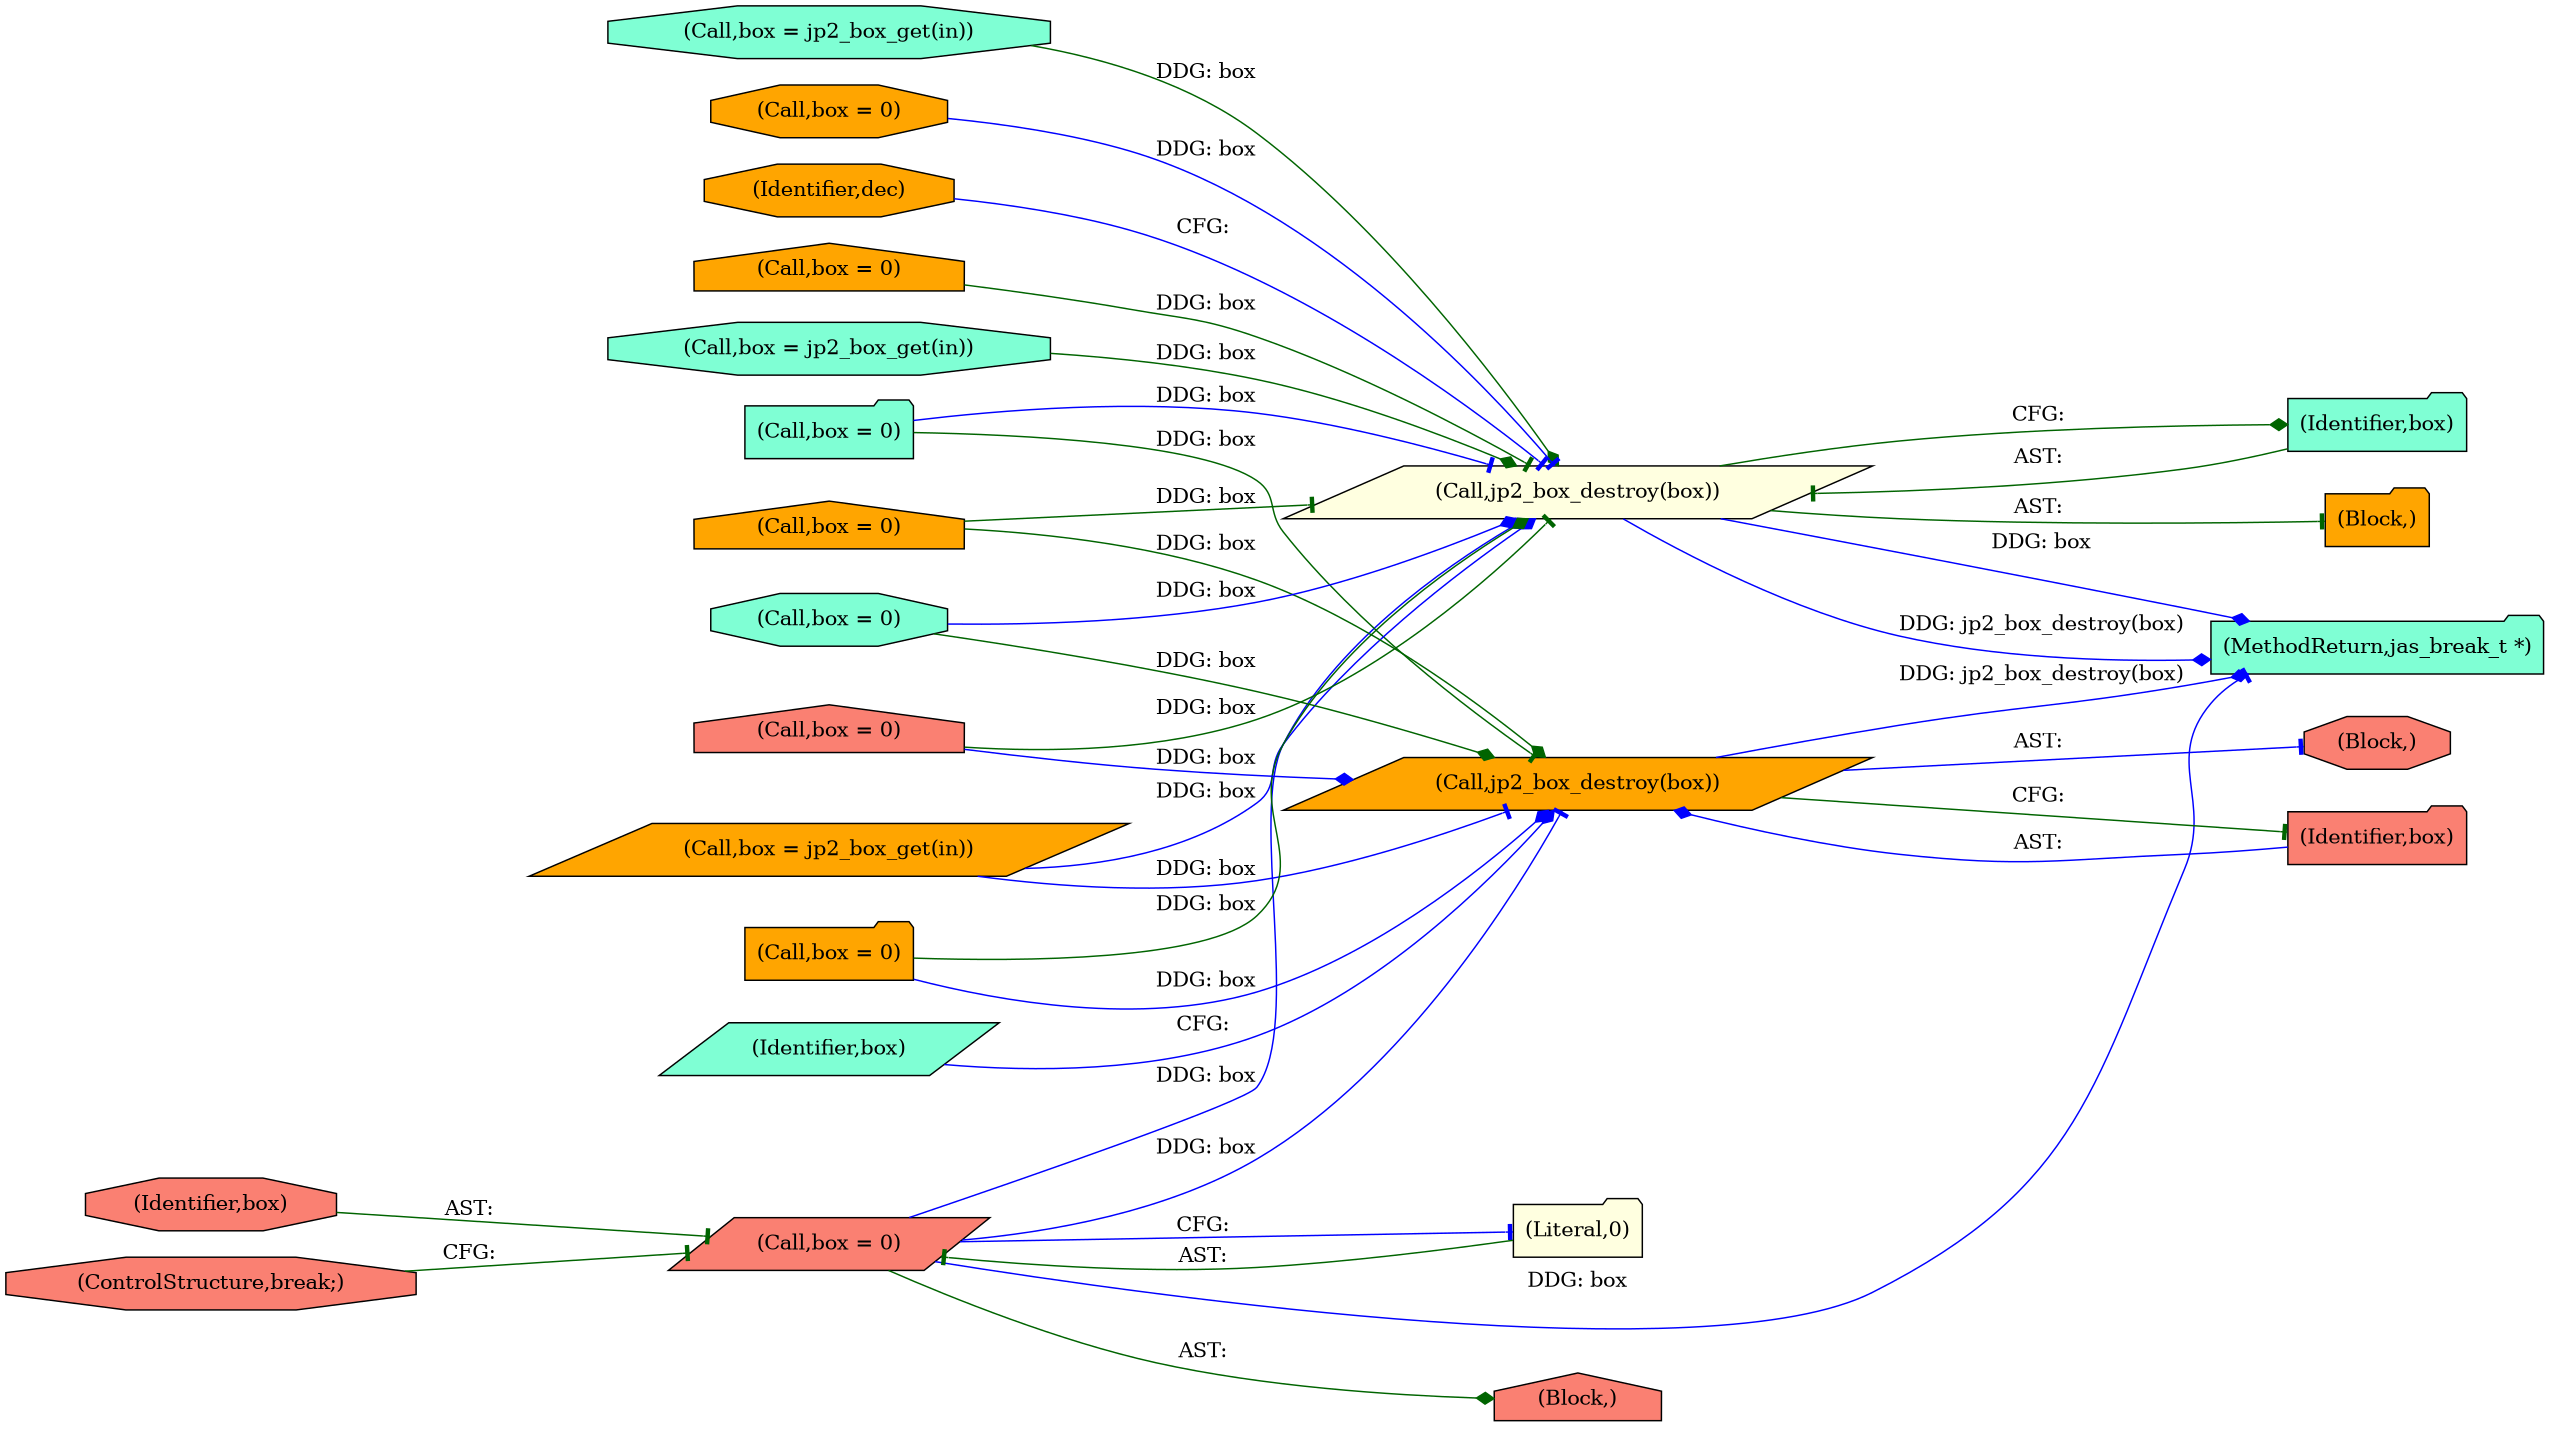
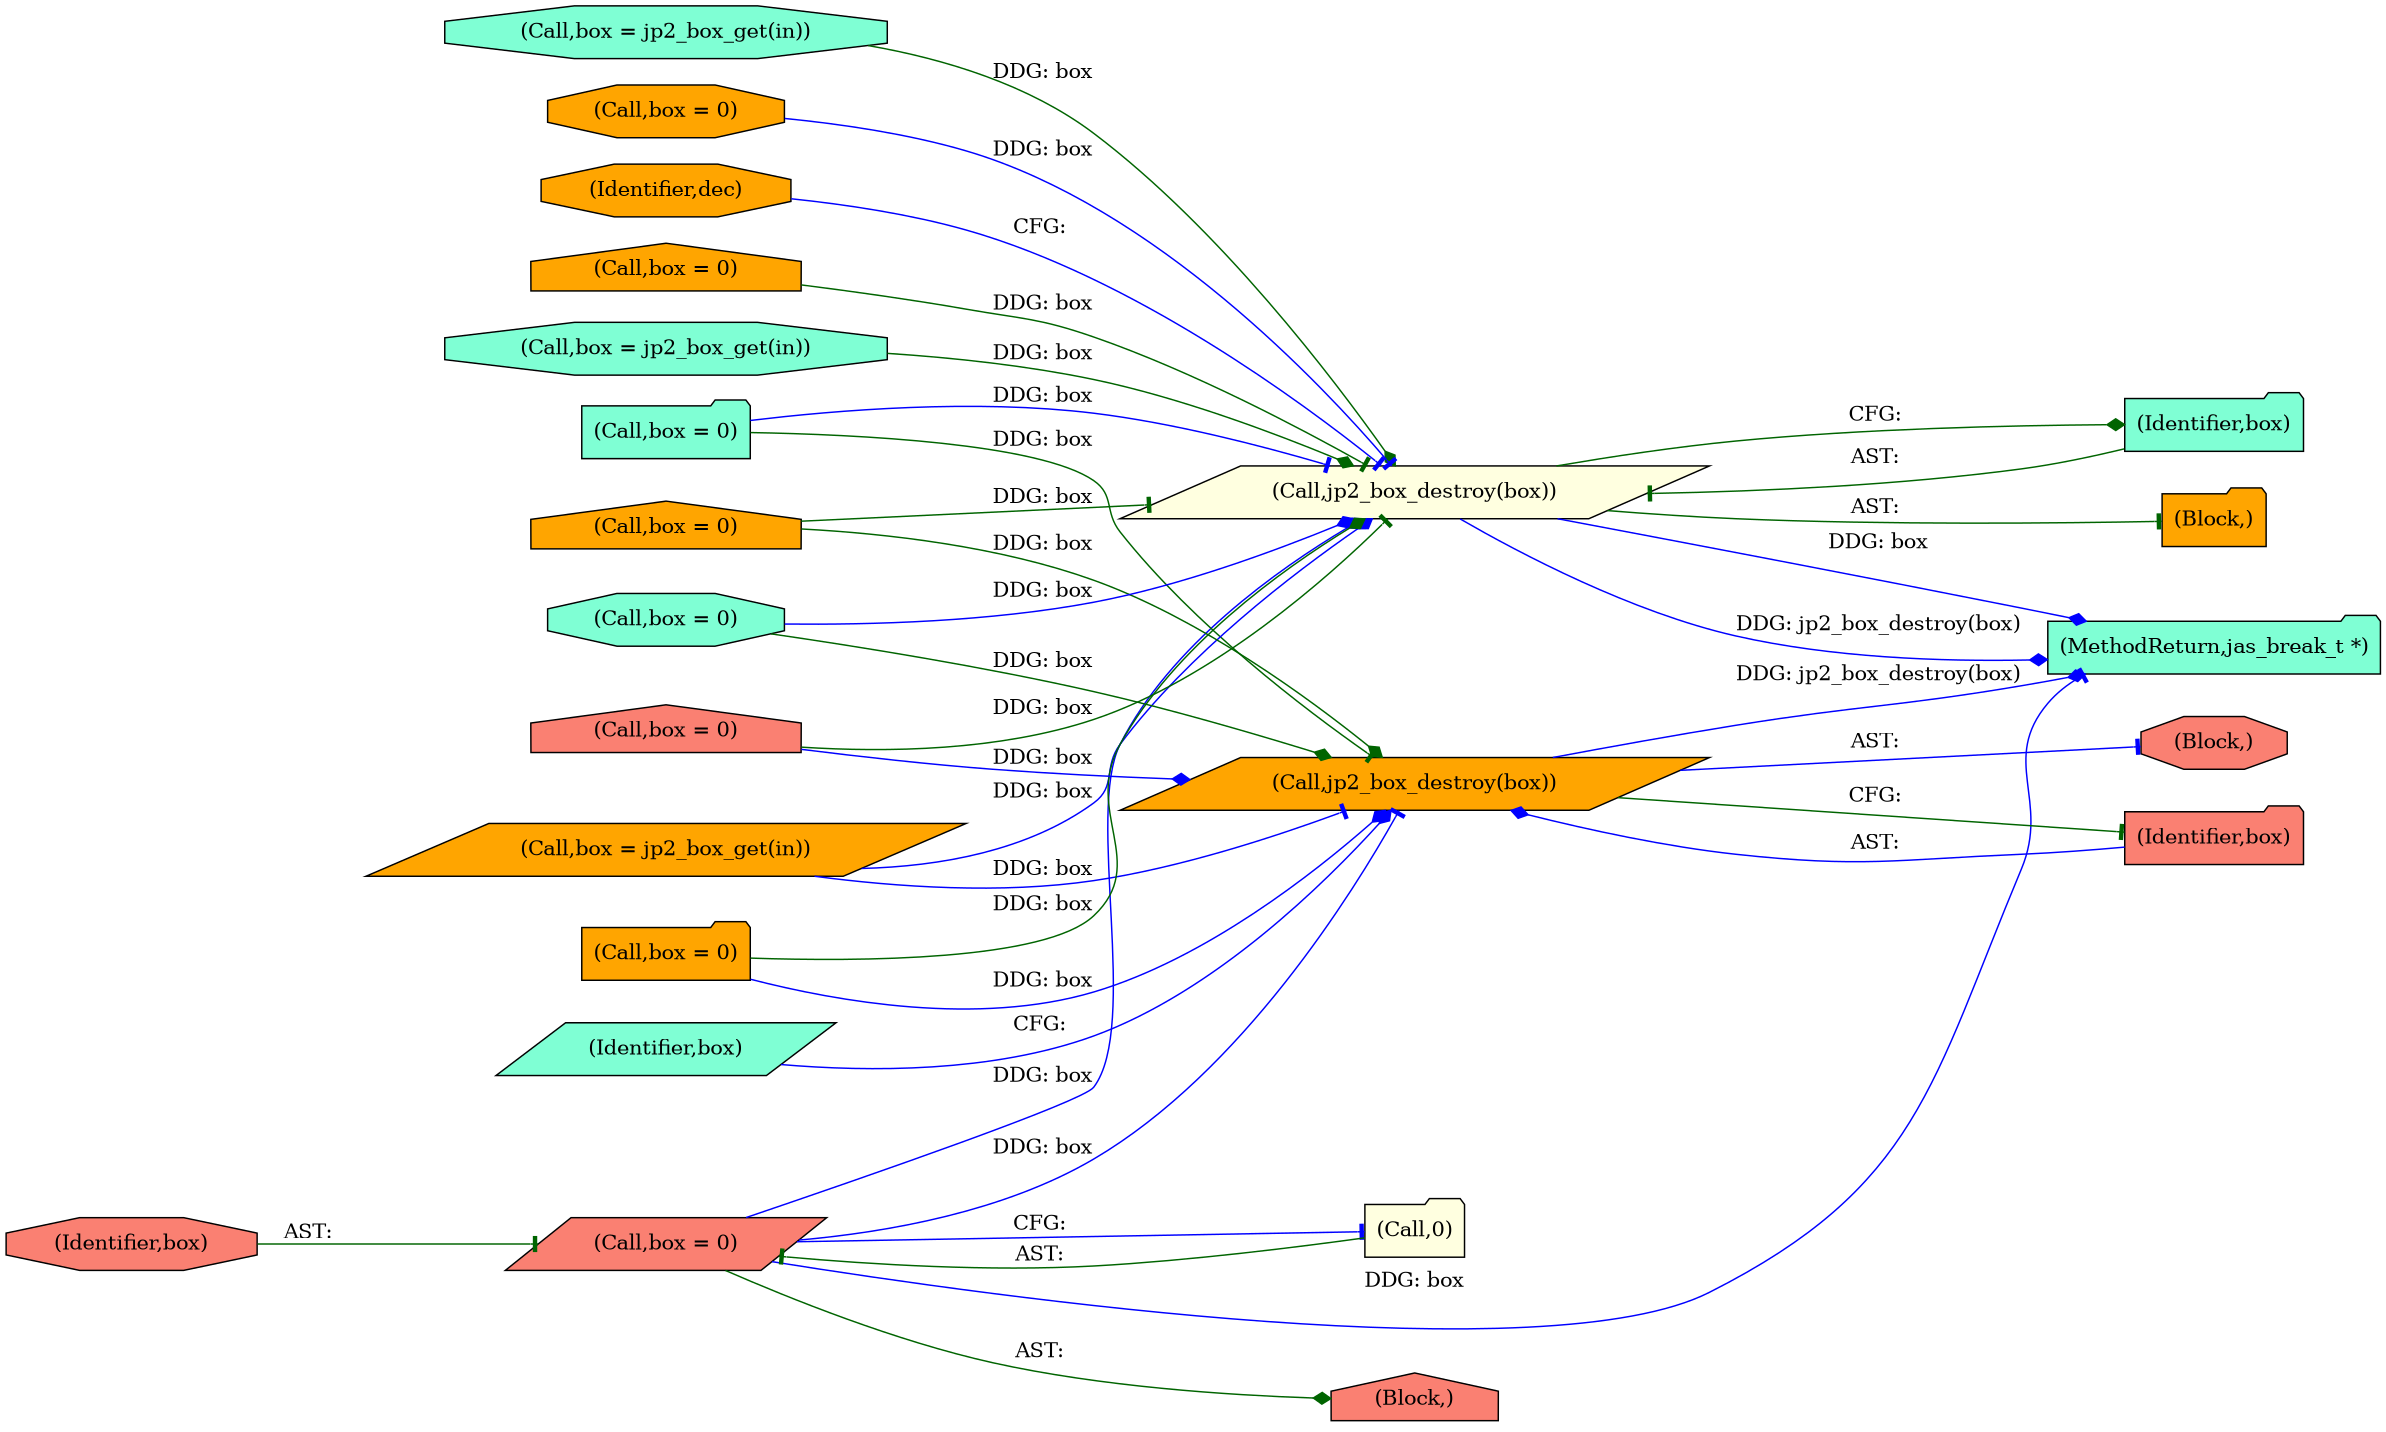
(1578, 1231) -> (1415, 1231)
(211, 1284) -> none
